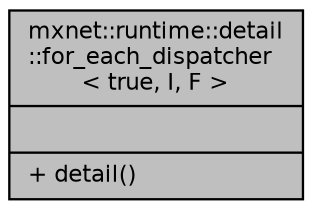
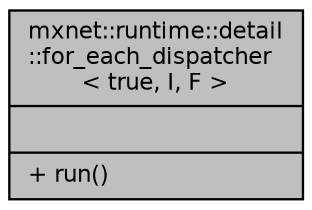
(83, 175) -> (69, 175)
